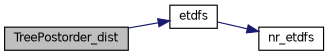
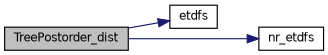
(232, 25) -> (188, 39)
